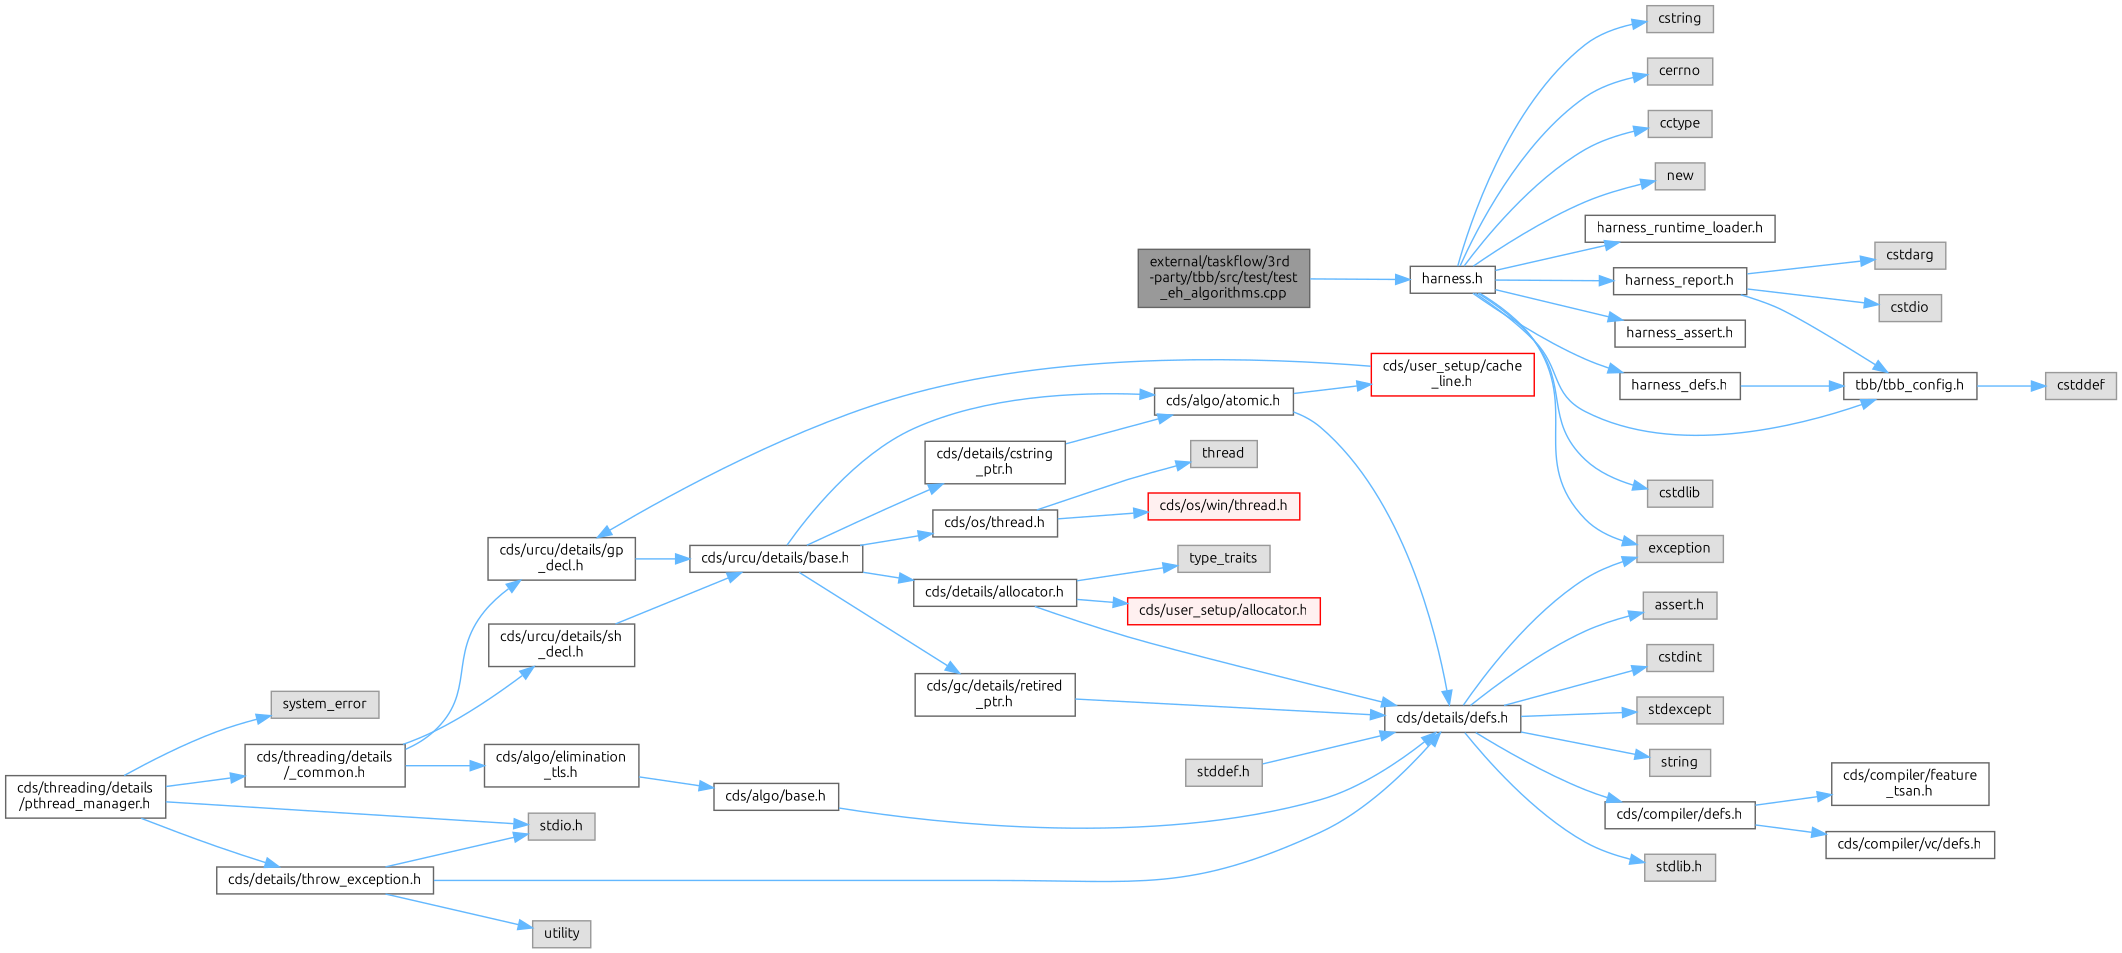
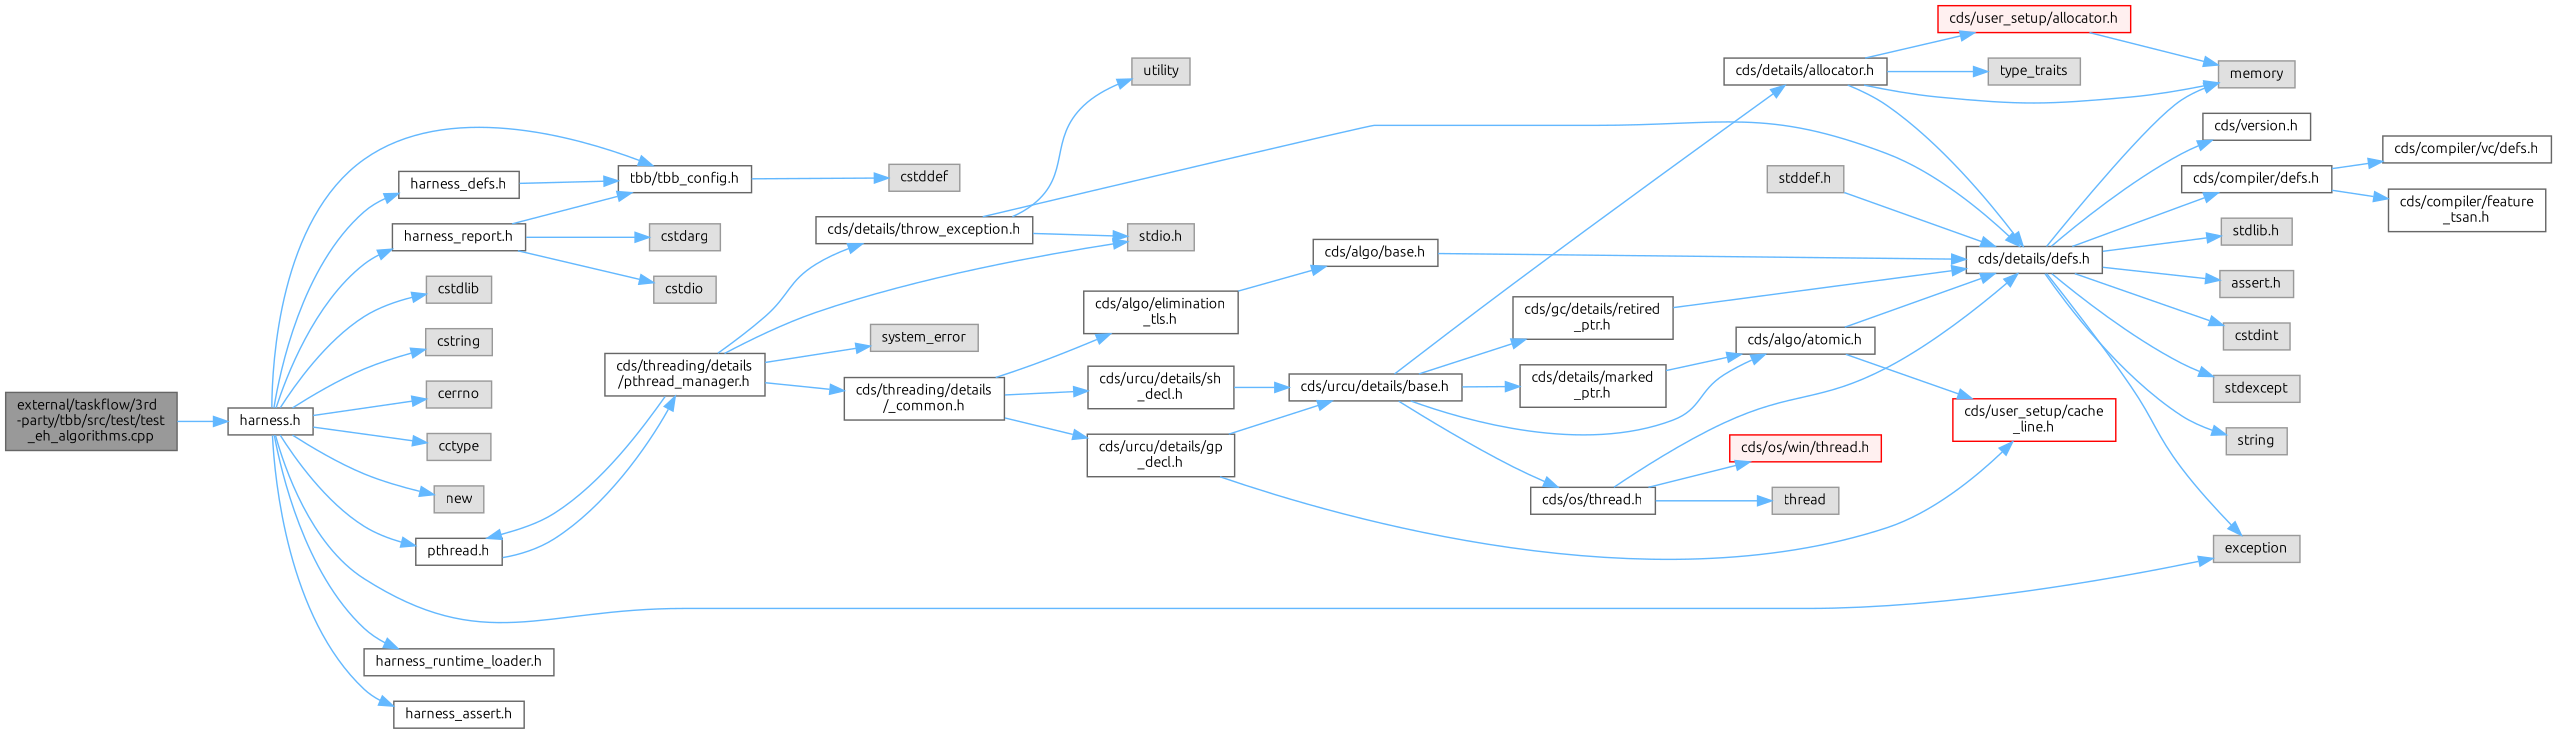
none -> (2257, 74)
none -> (2257, 127)
(975, 379) -> (1620, 558)
none -> (1815, 394)
(995, 463) -> (1593, 386)
none -> (459, 552)
